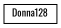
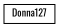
(30, 14) -> (29, 14)
